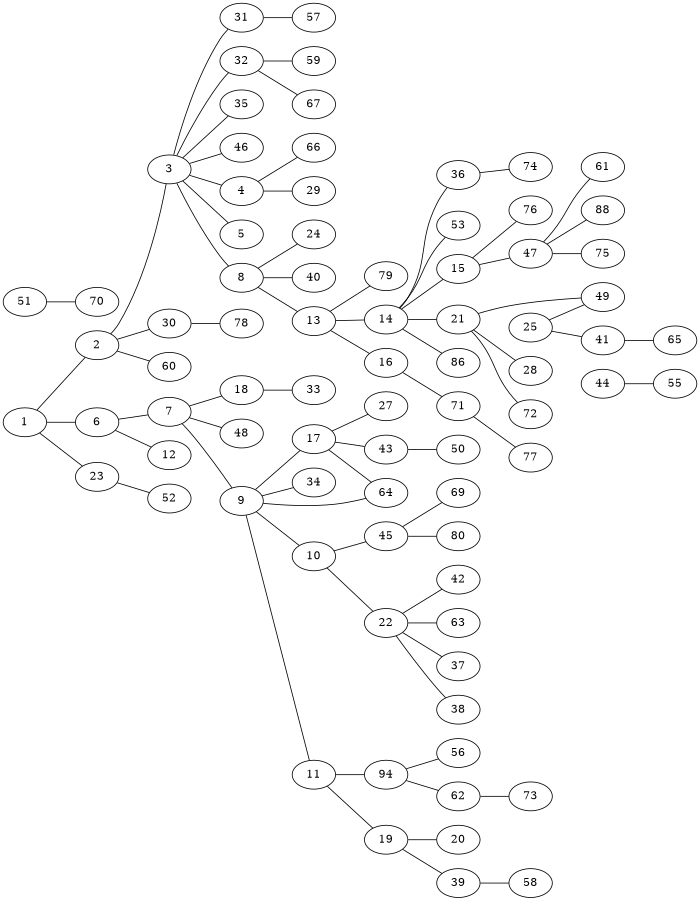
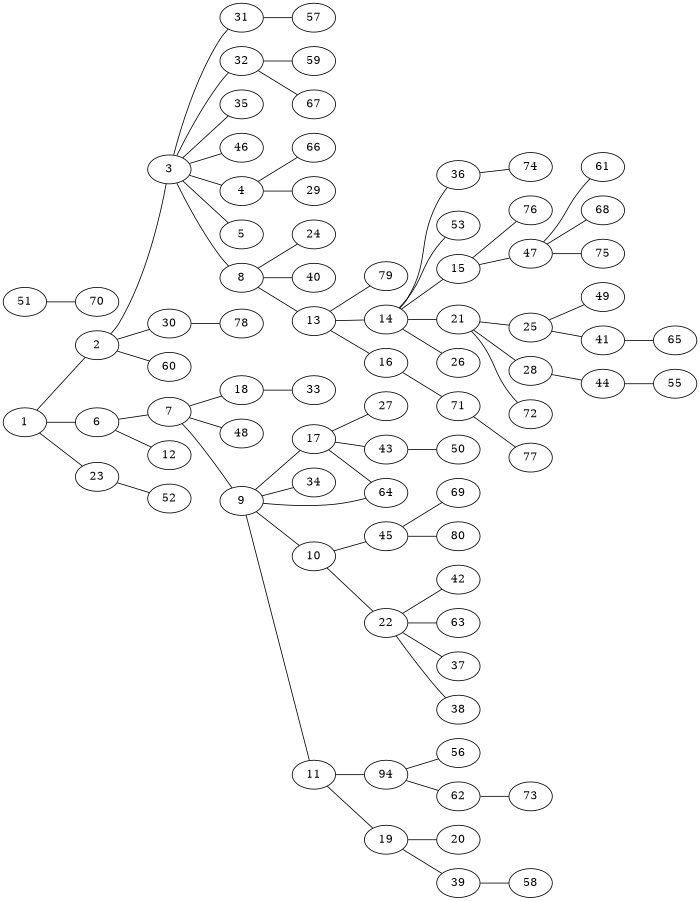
(603, 210) -> (603, 210)
(529, 303) -> (495, 324)
(458, 363) -> (458, 363)
none -> (567, 377)
